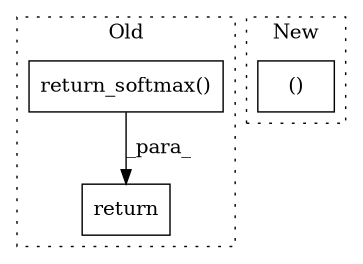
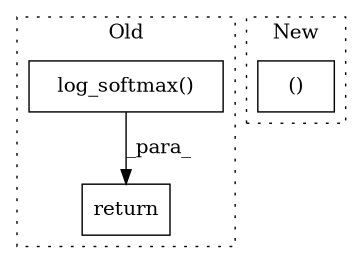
(126, 86) -> (126, 86)
